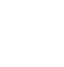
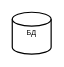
none -> (32, 33)
